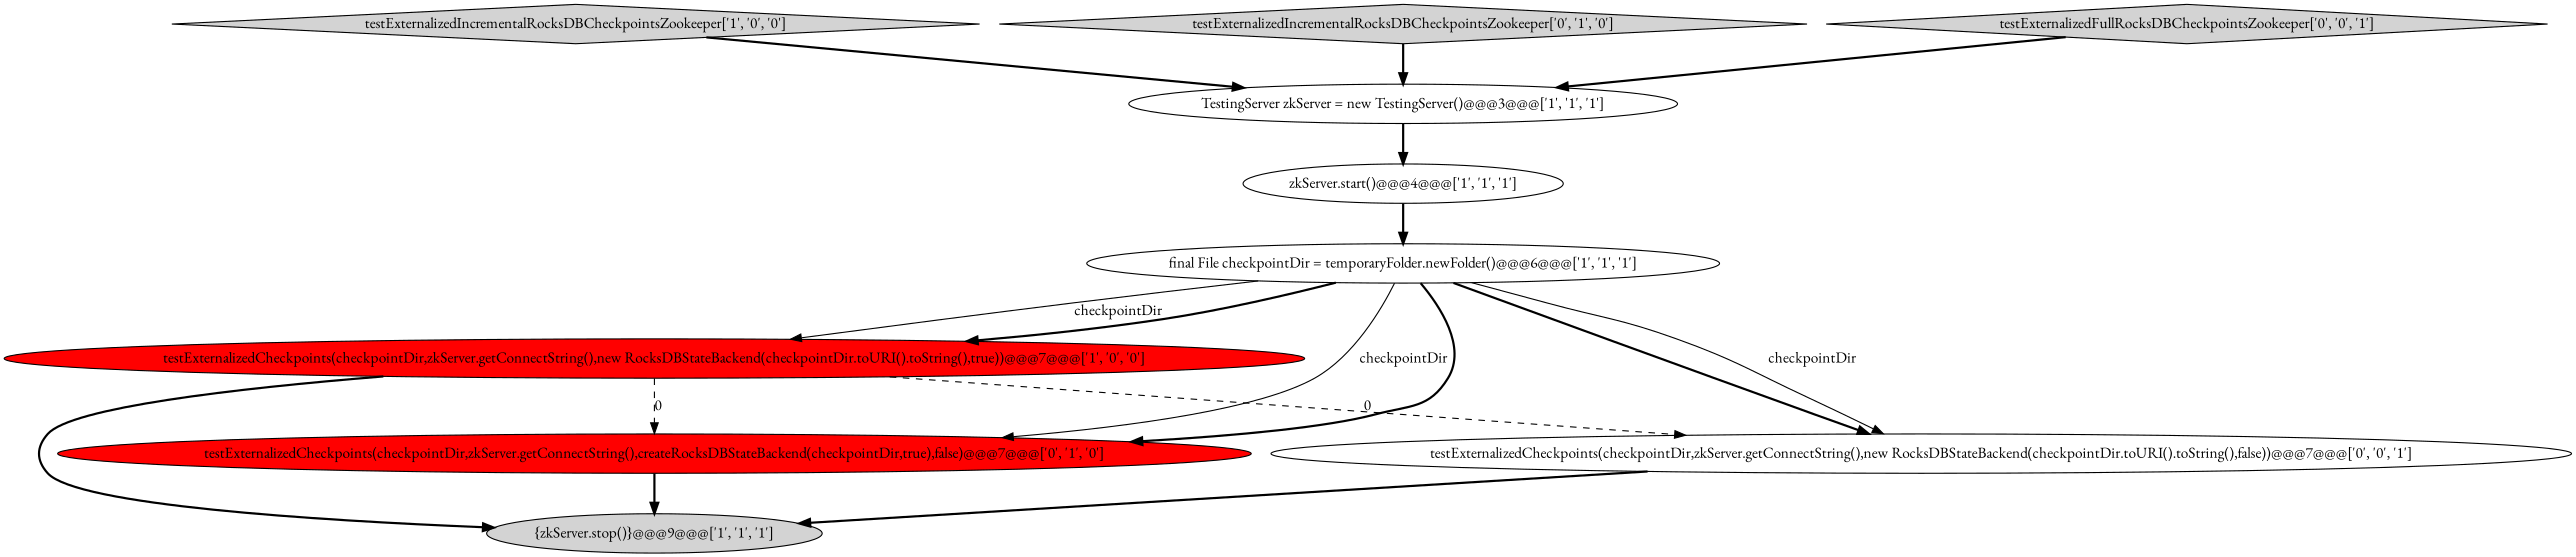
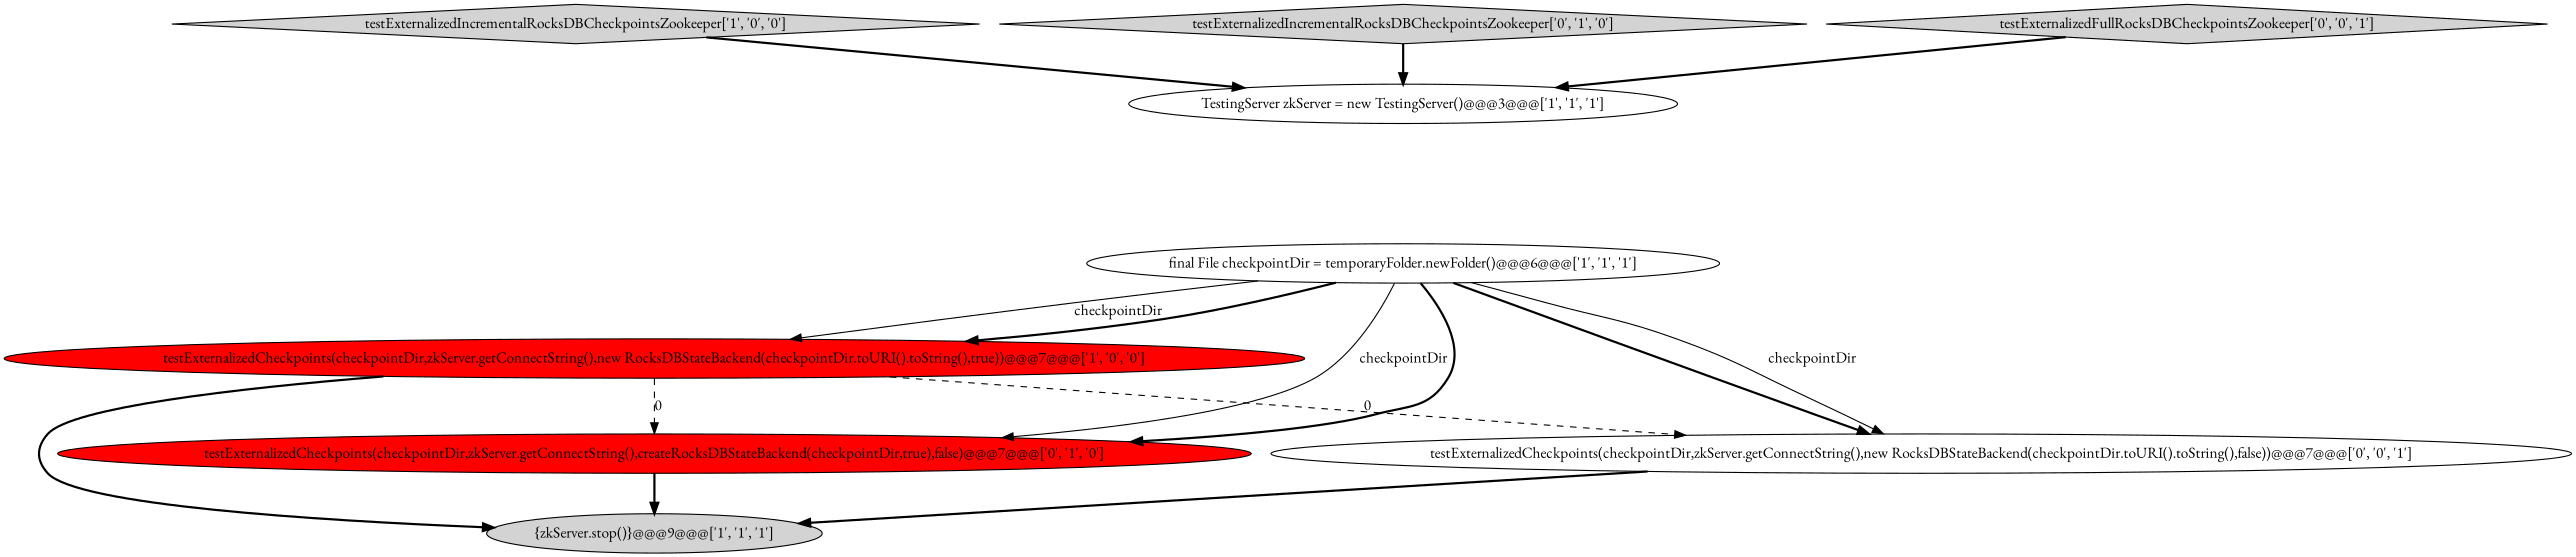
(1403, 184) -> none
